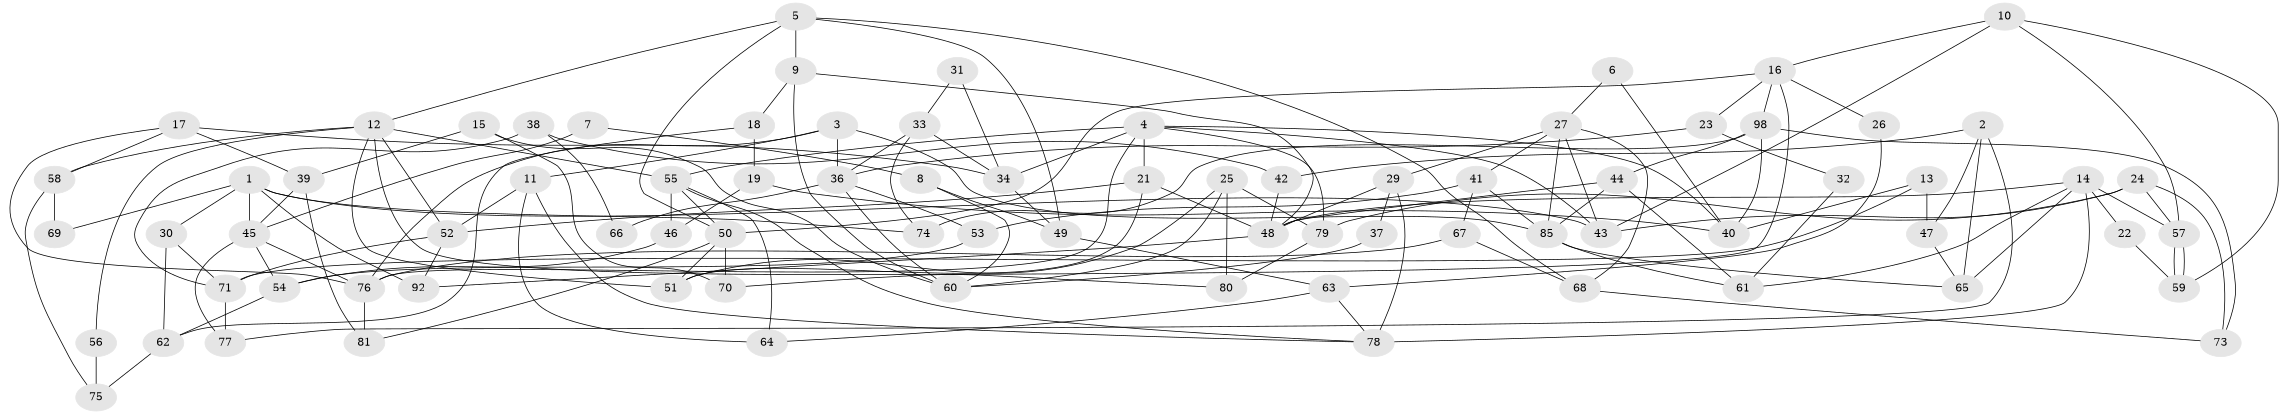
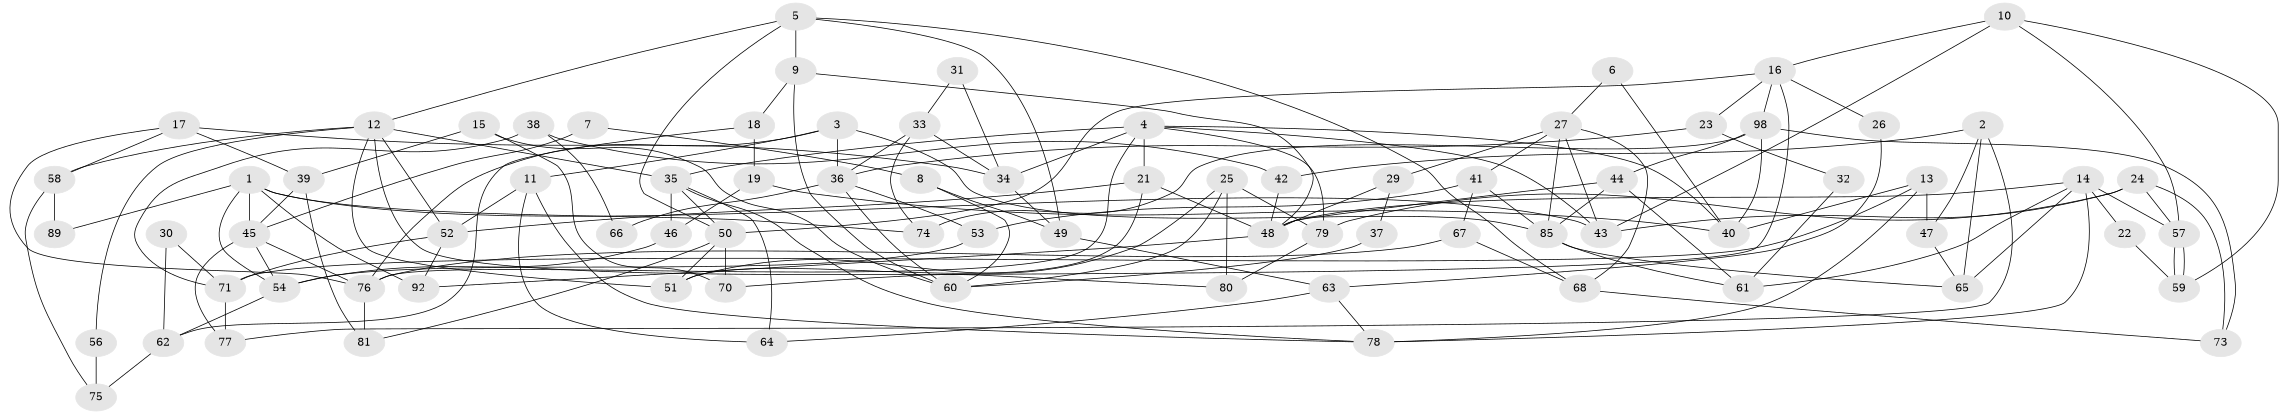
(671, 180) -> (671, 180)
(208, 207) -> (221, 244)
(55, 234) -> (55, 234)
(1404, 253) -> (1717, 315)
